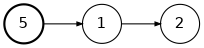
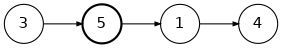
none -> (24, 24)
(180, 24) -> (258, 24)
